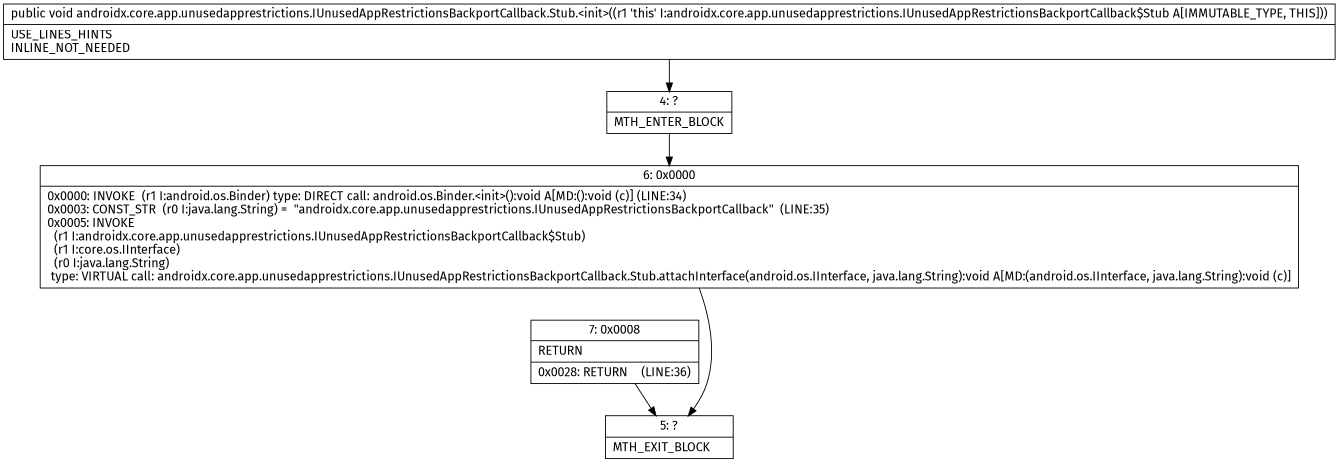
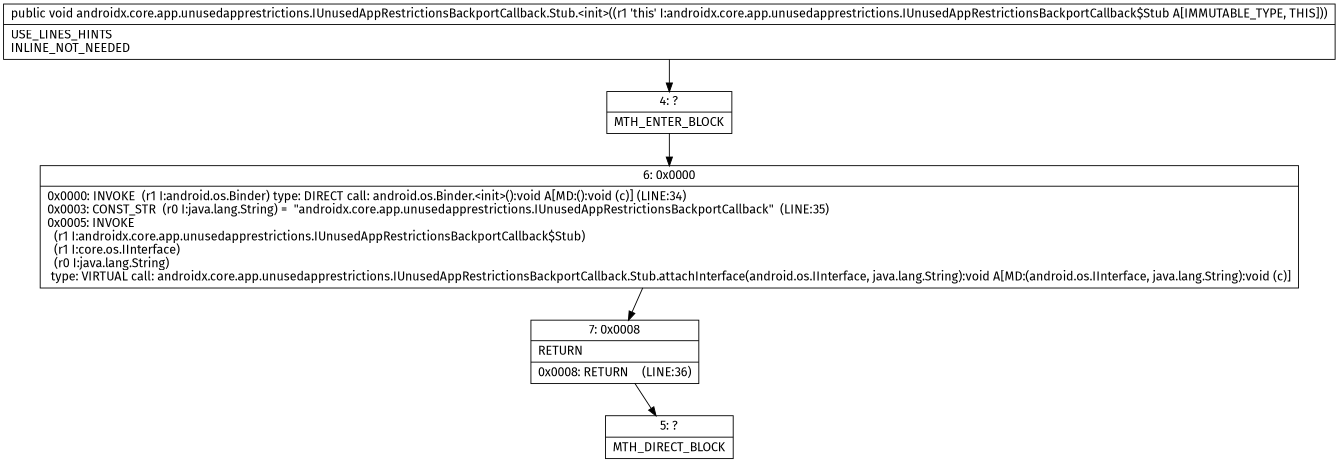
(712, 349) -> (637, 300)
(615, 372) -> (615, 372)
(661, 447) -> (669, 447)
